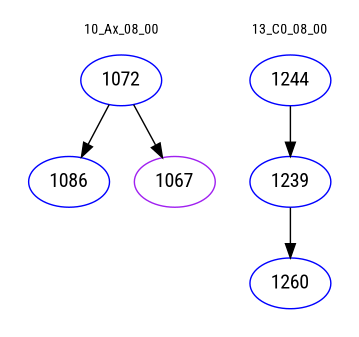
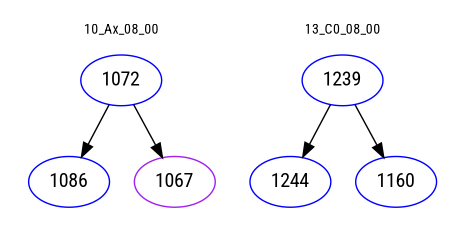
(290, 124) -> (320, 125)
(290, 283) -> (396, 182)
